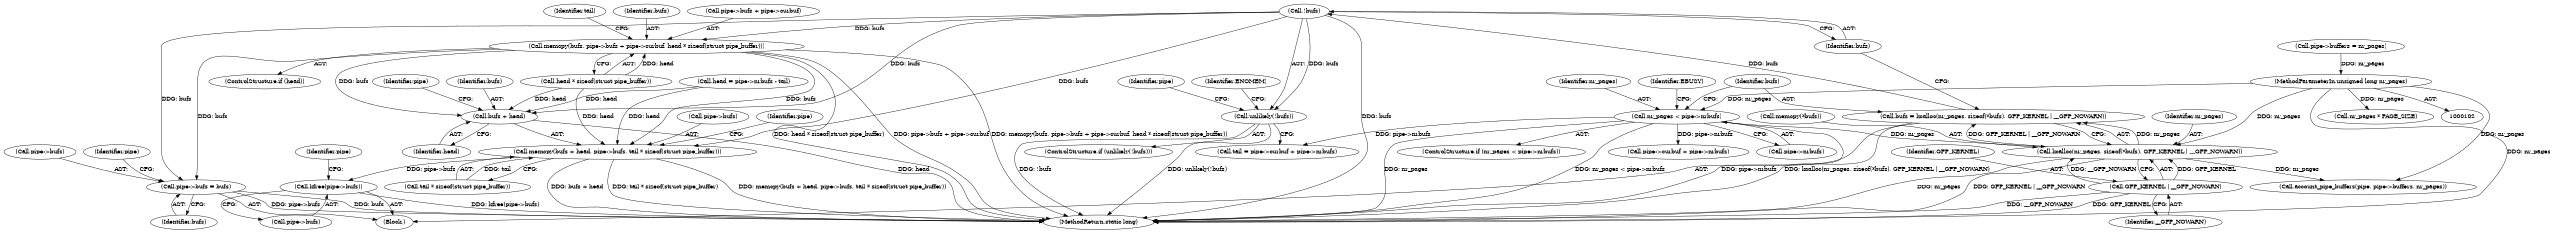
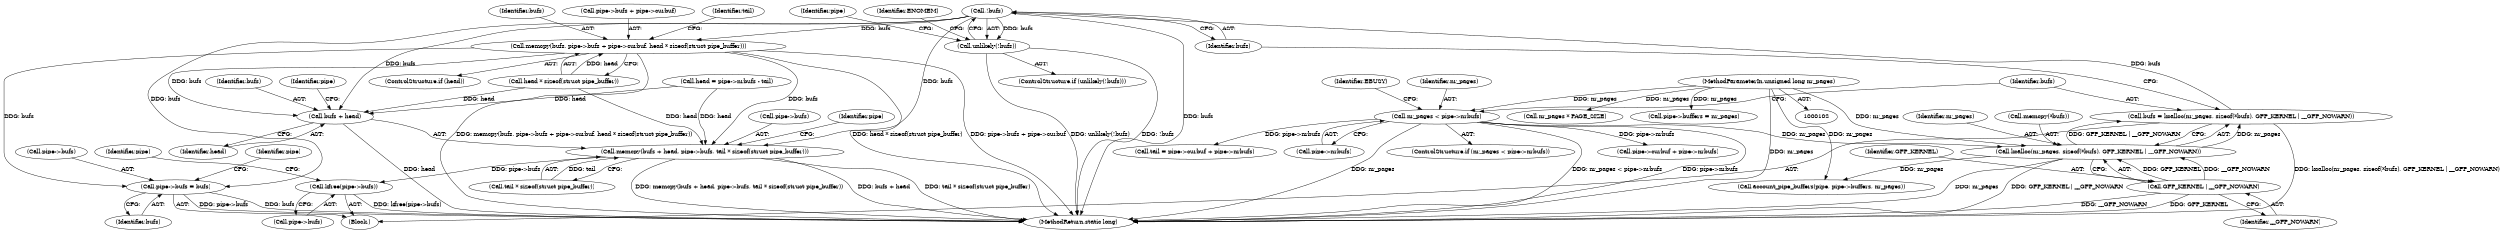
(2341, 62) -> (1699, 92)
(1279, 131) -> (968, 30)
